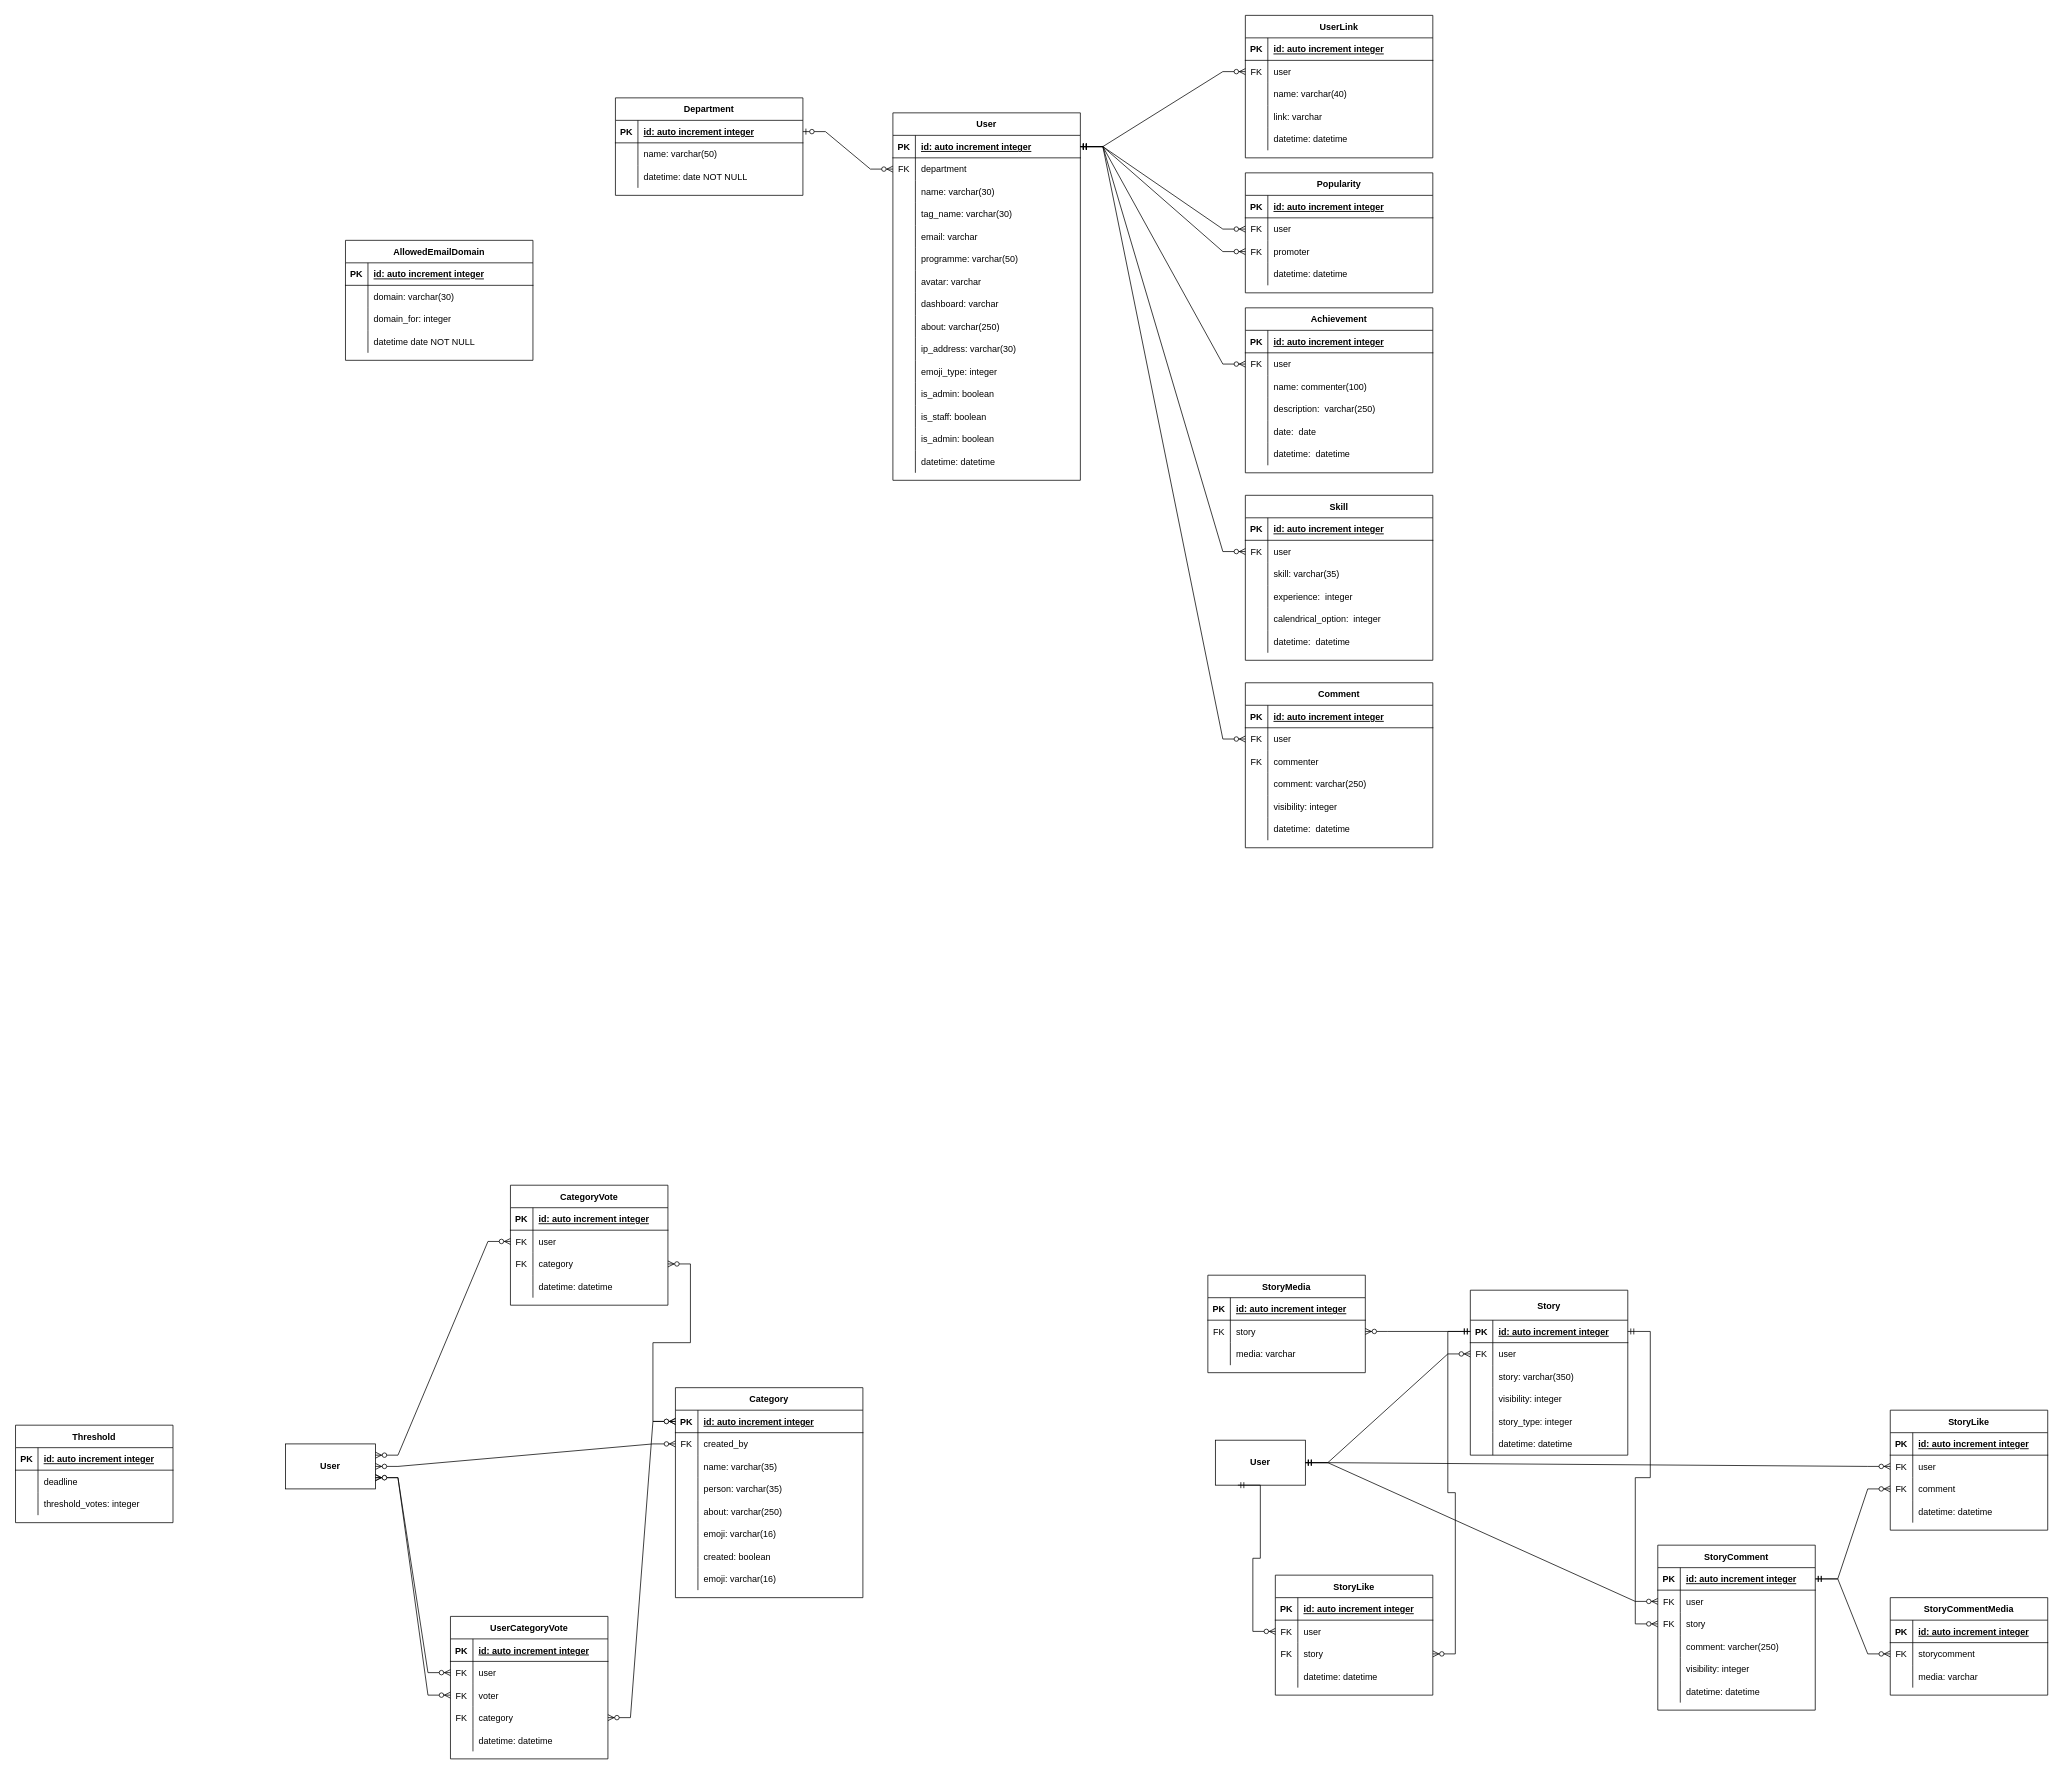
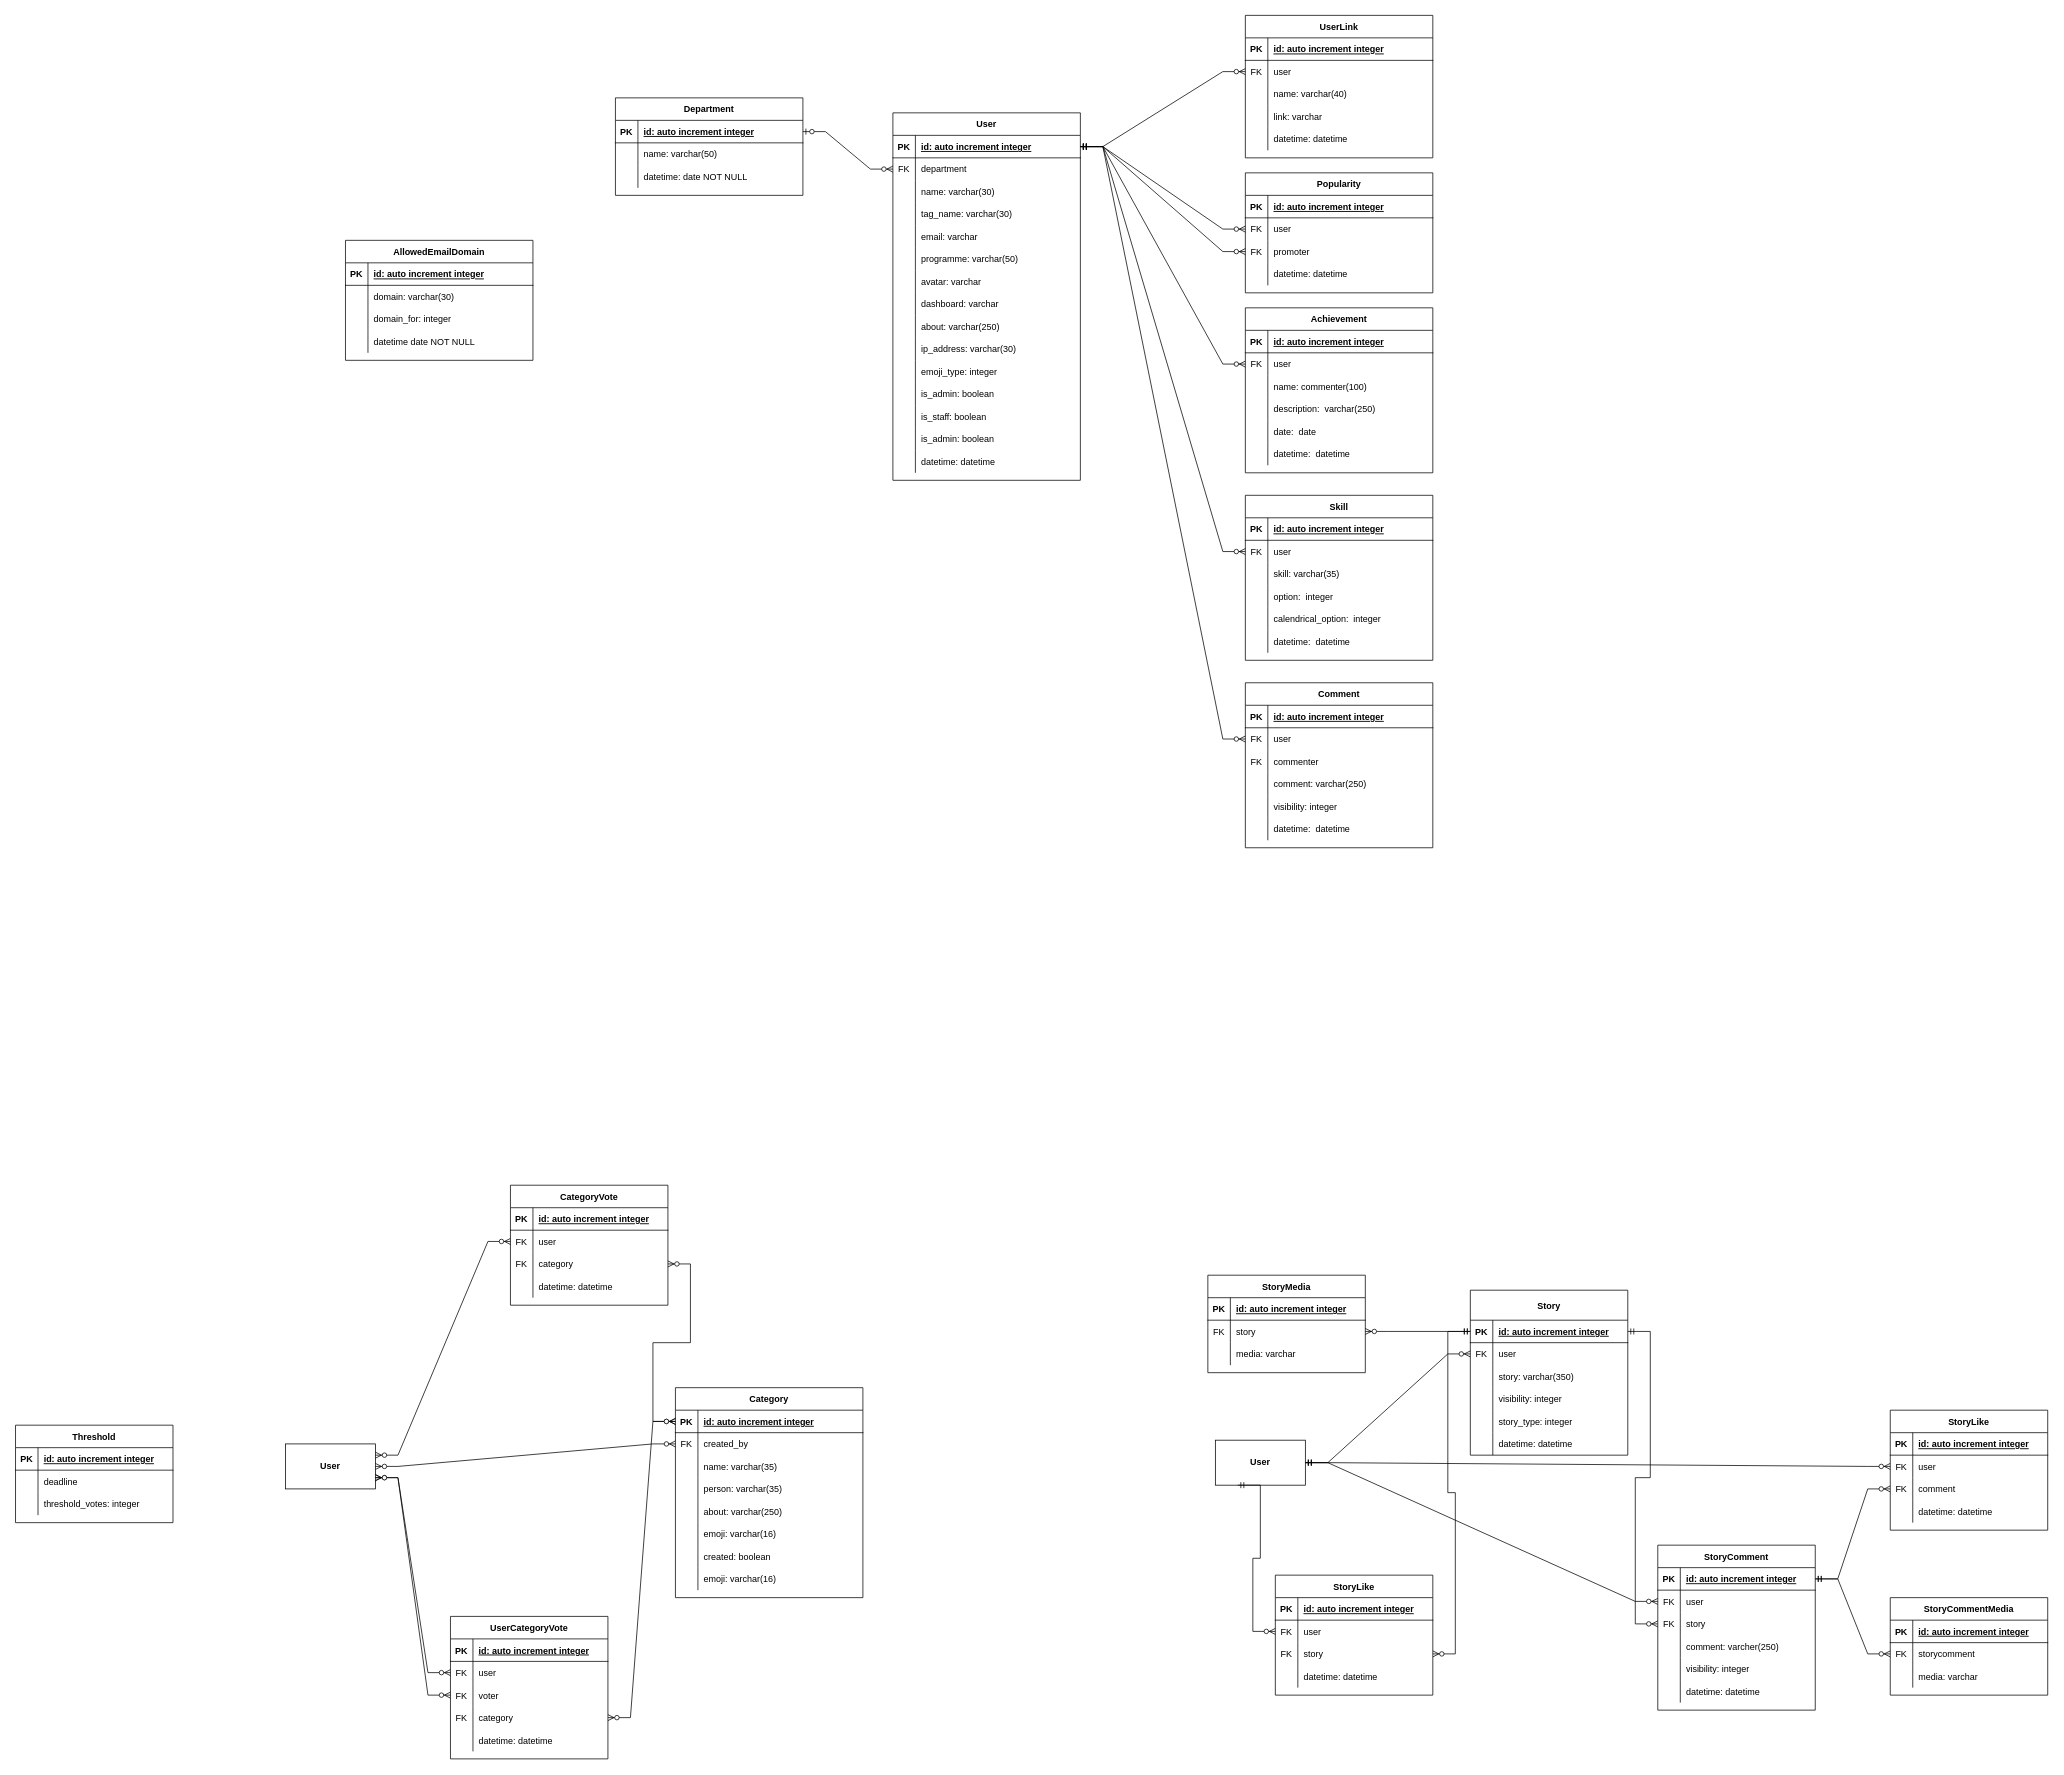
(1319, 597) -> (1309, 597)
